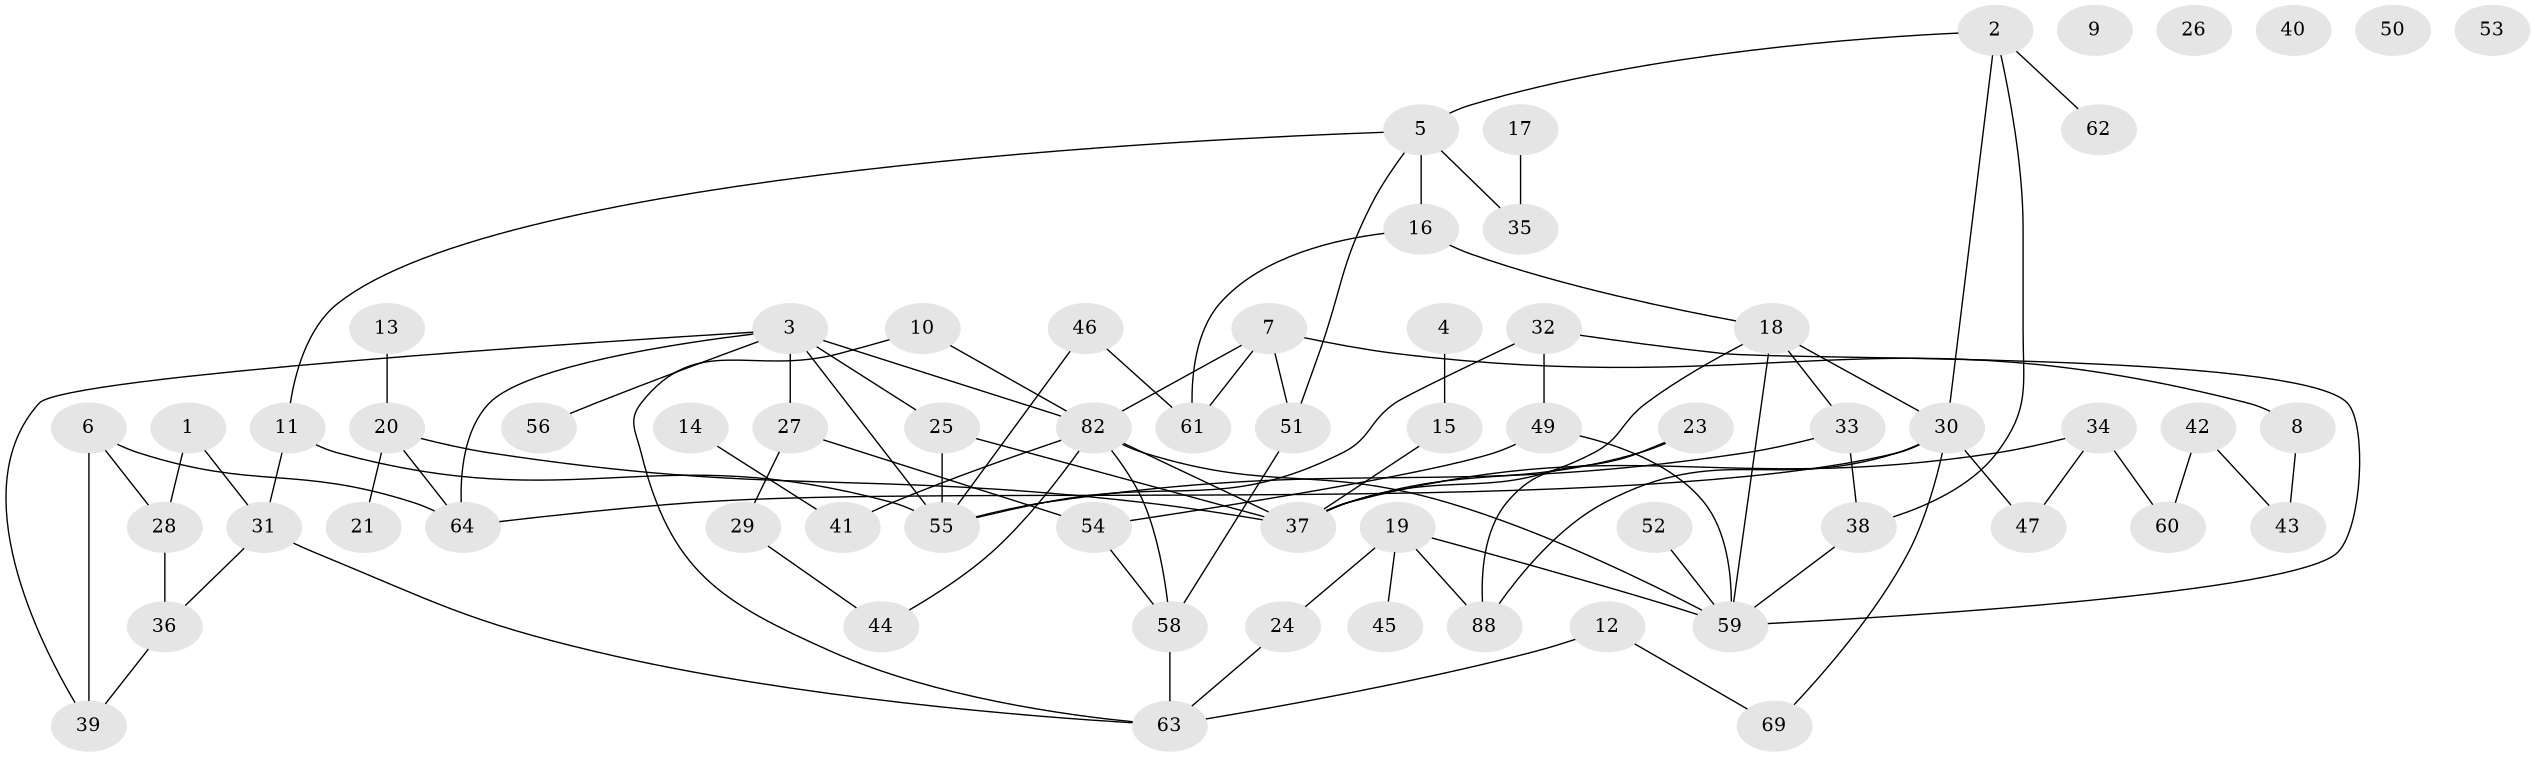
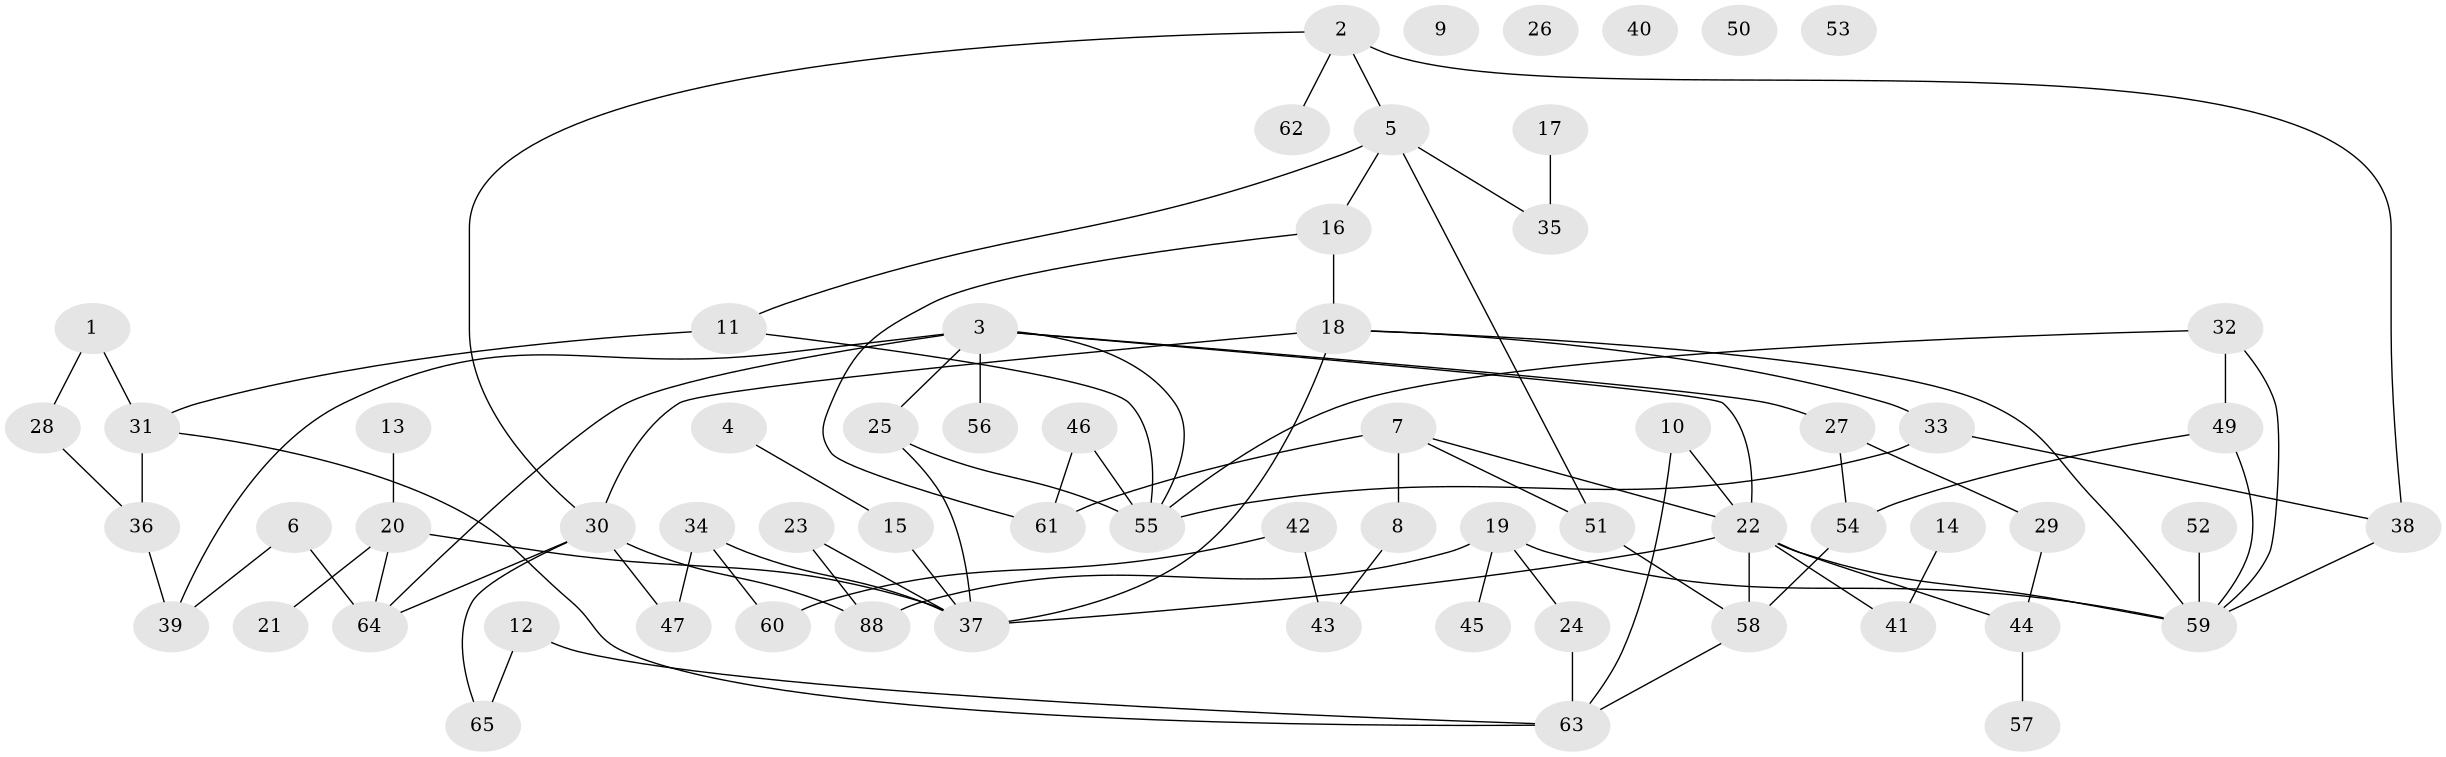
(1094, 428) -> (1749, 527)
(127, 478) -> none
(1775, 726) -> (483, 726)
none -> (2023, 726)
